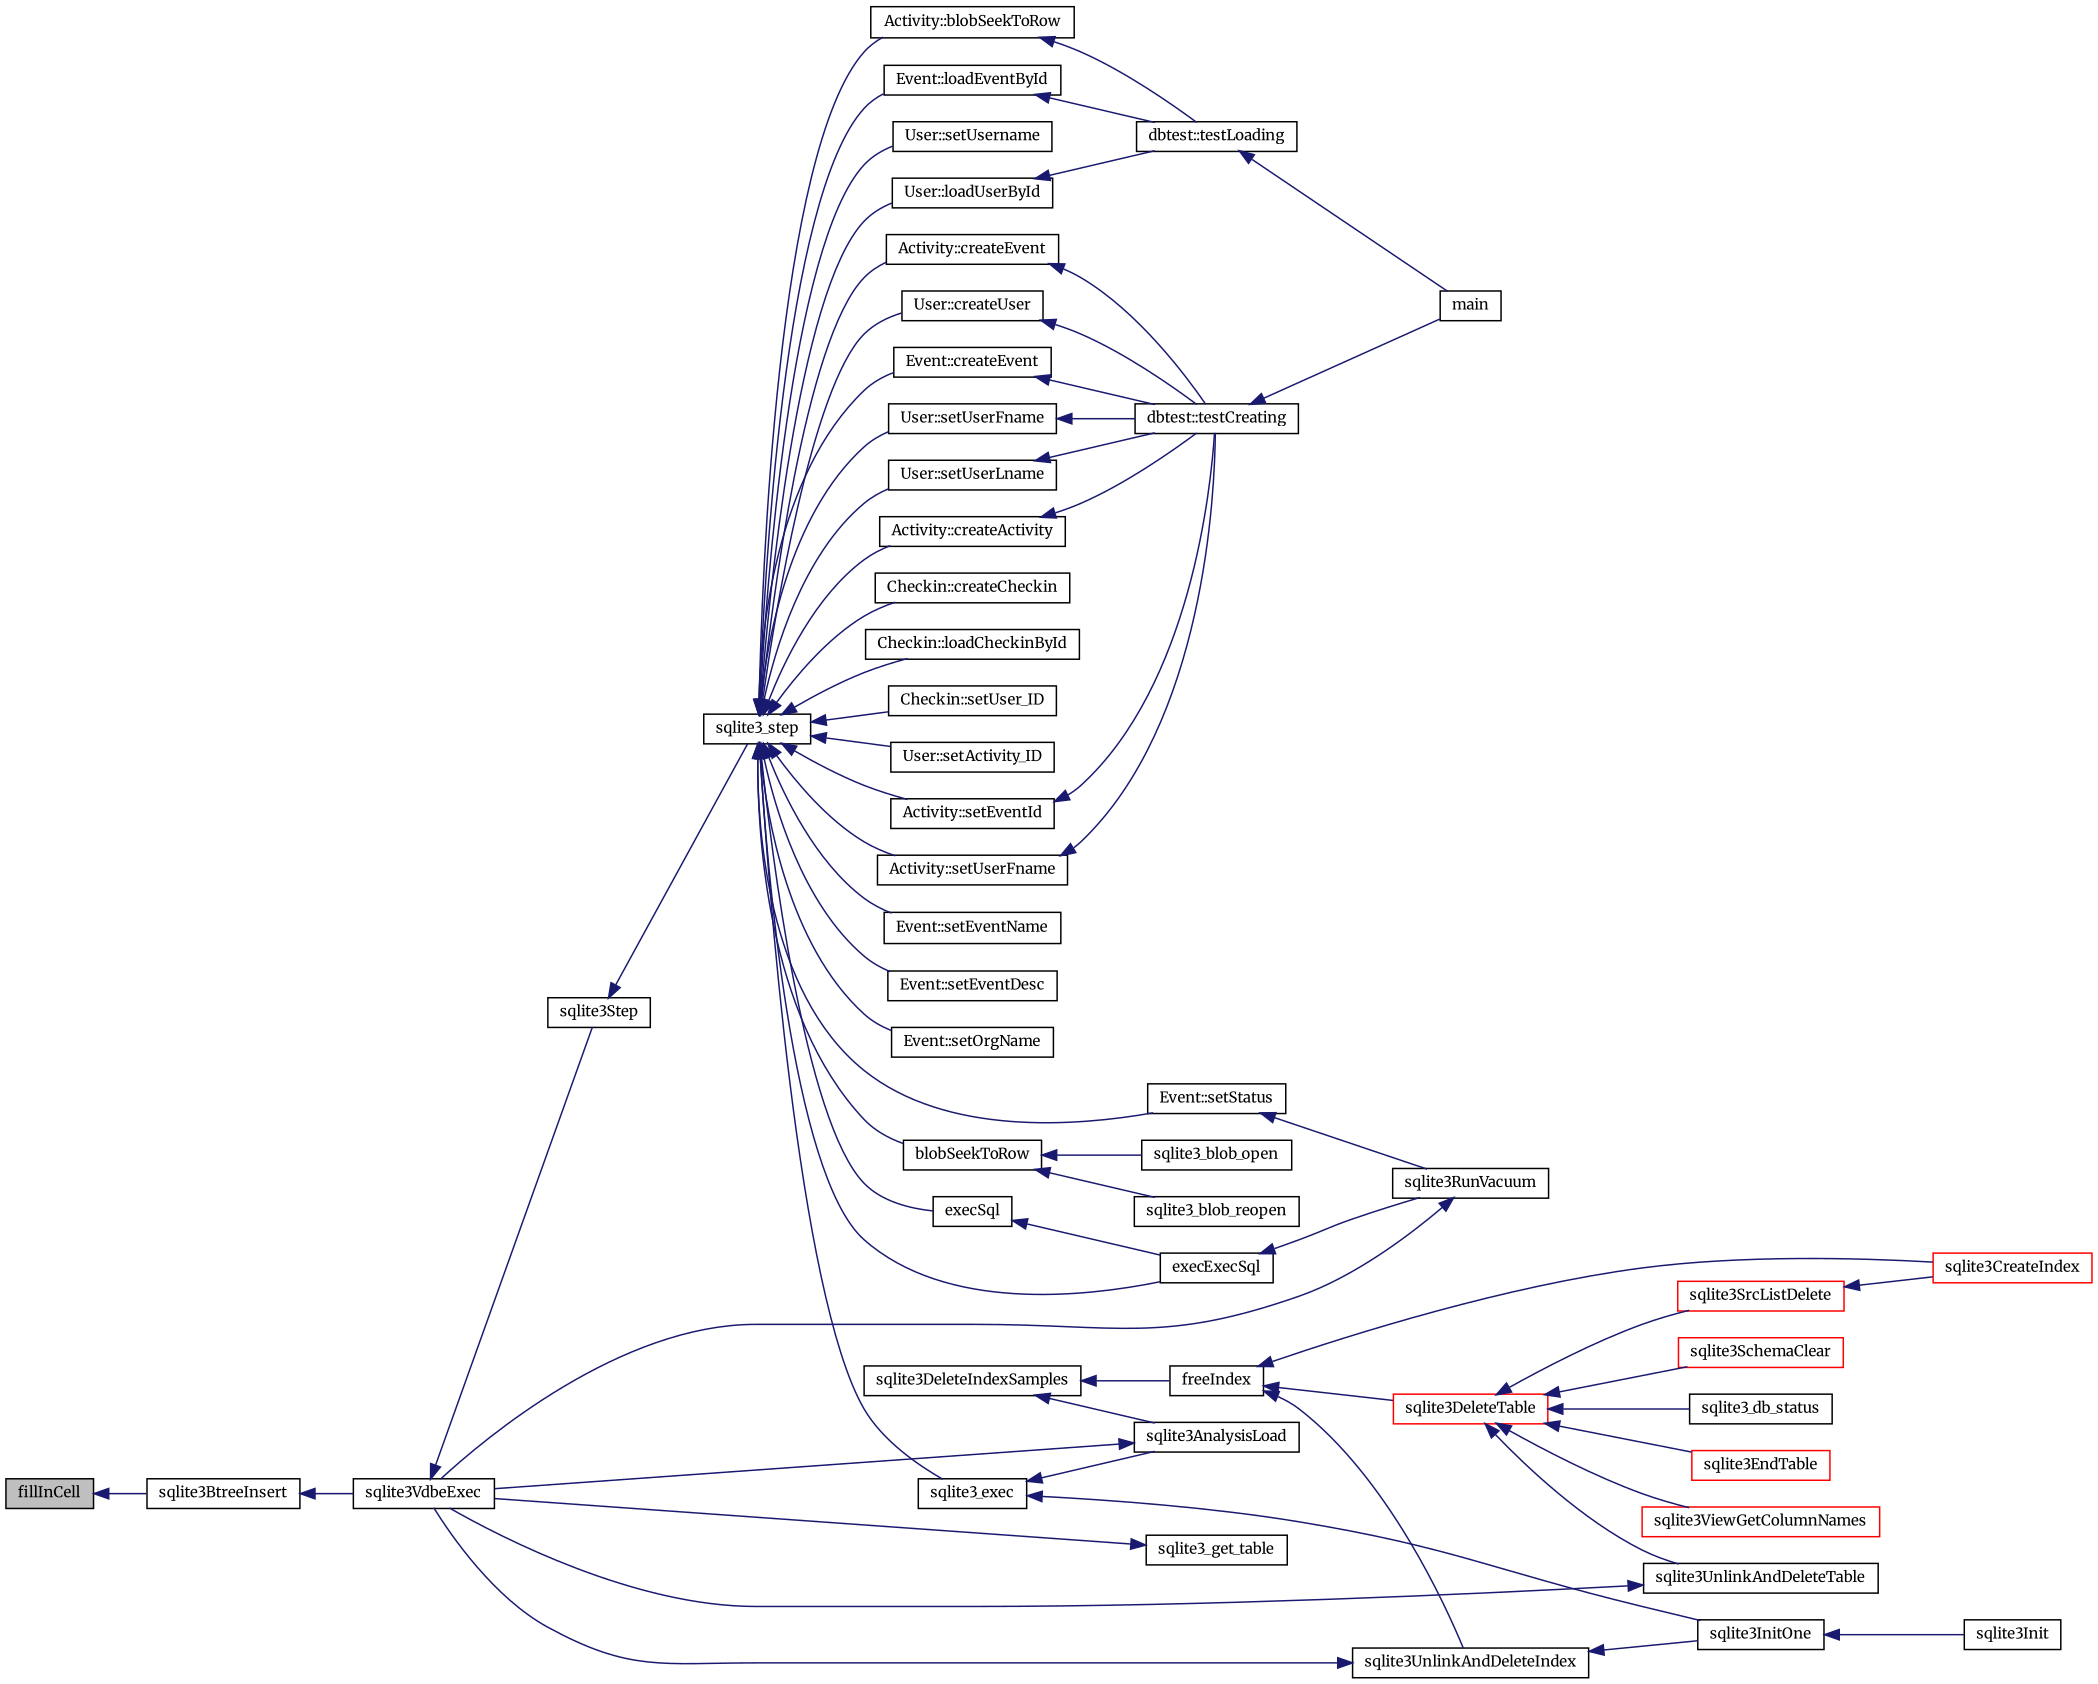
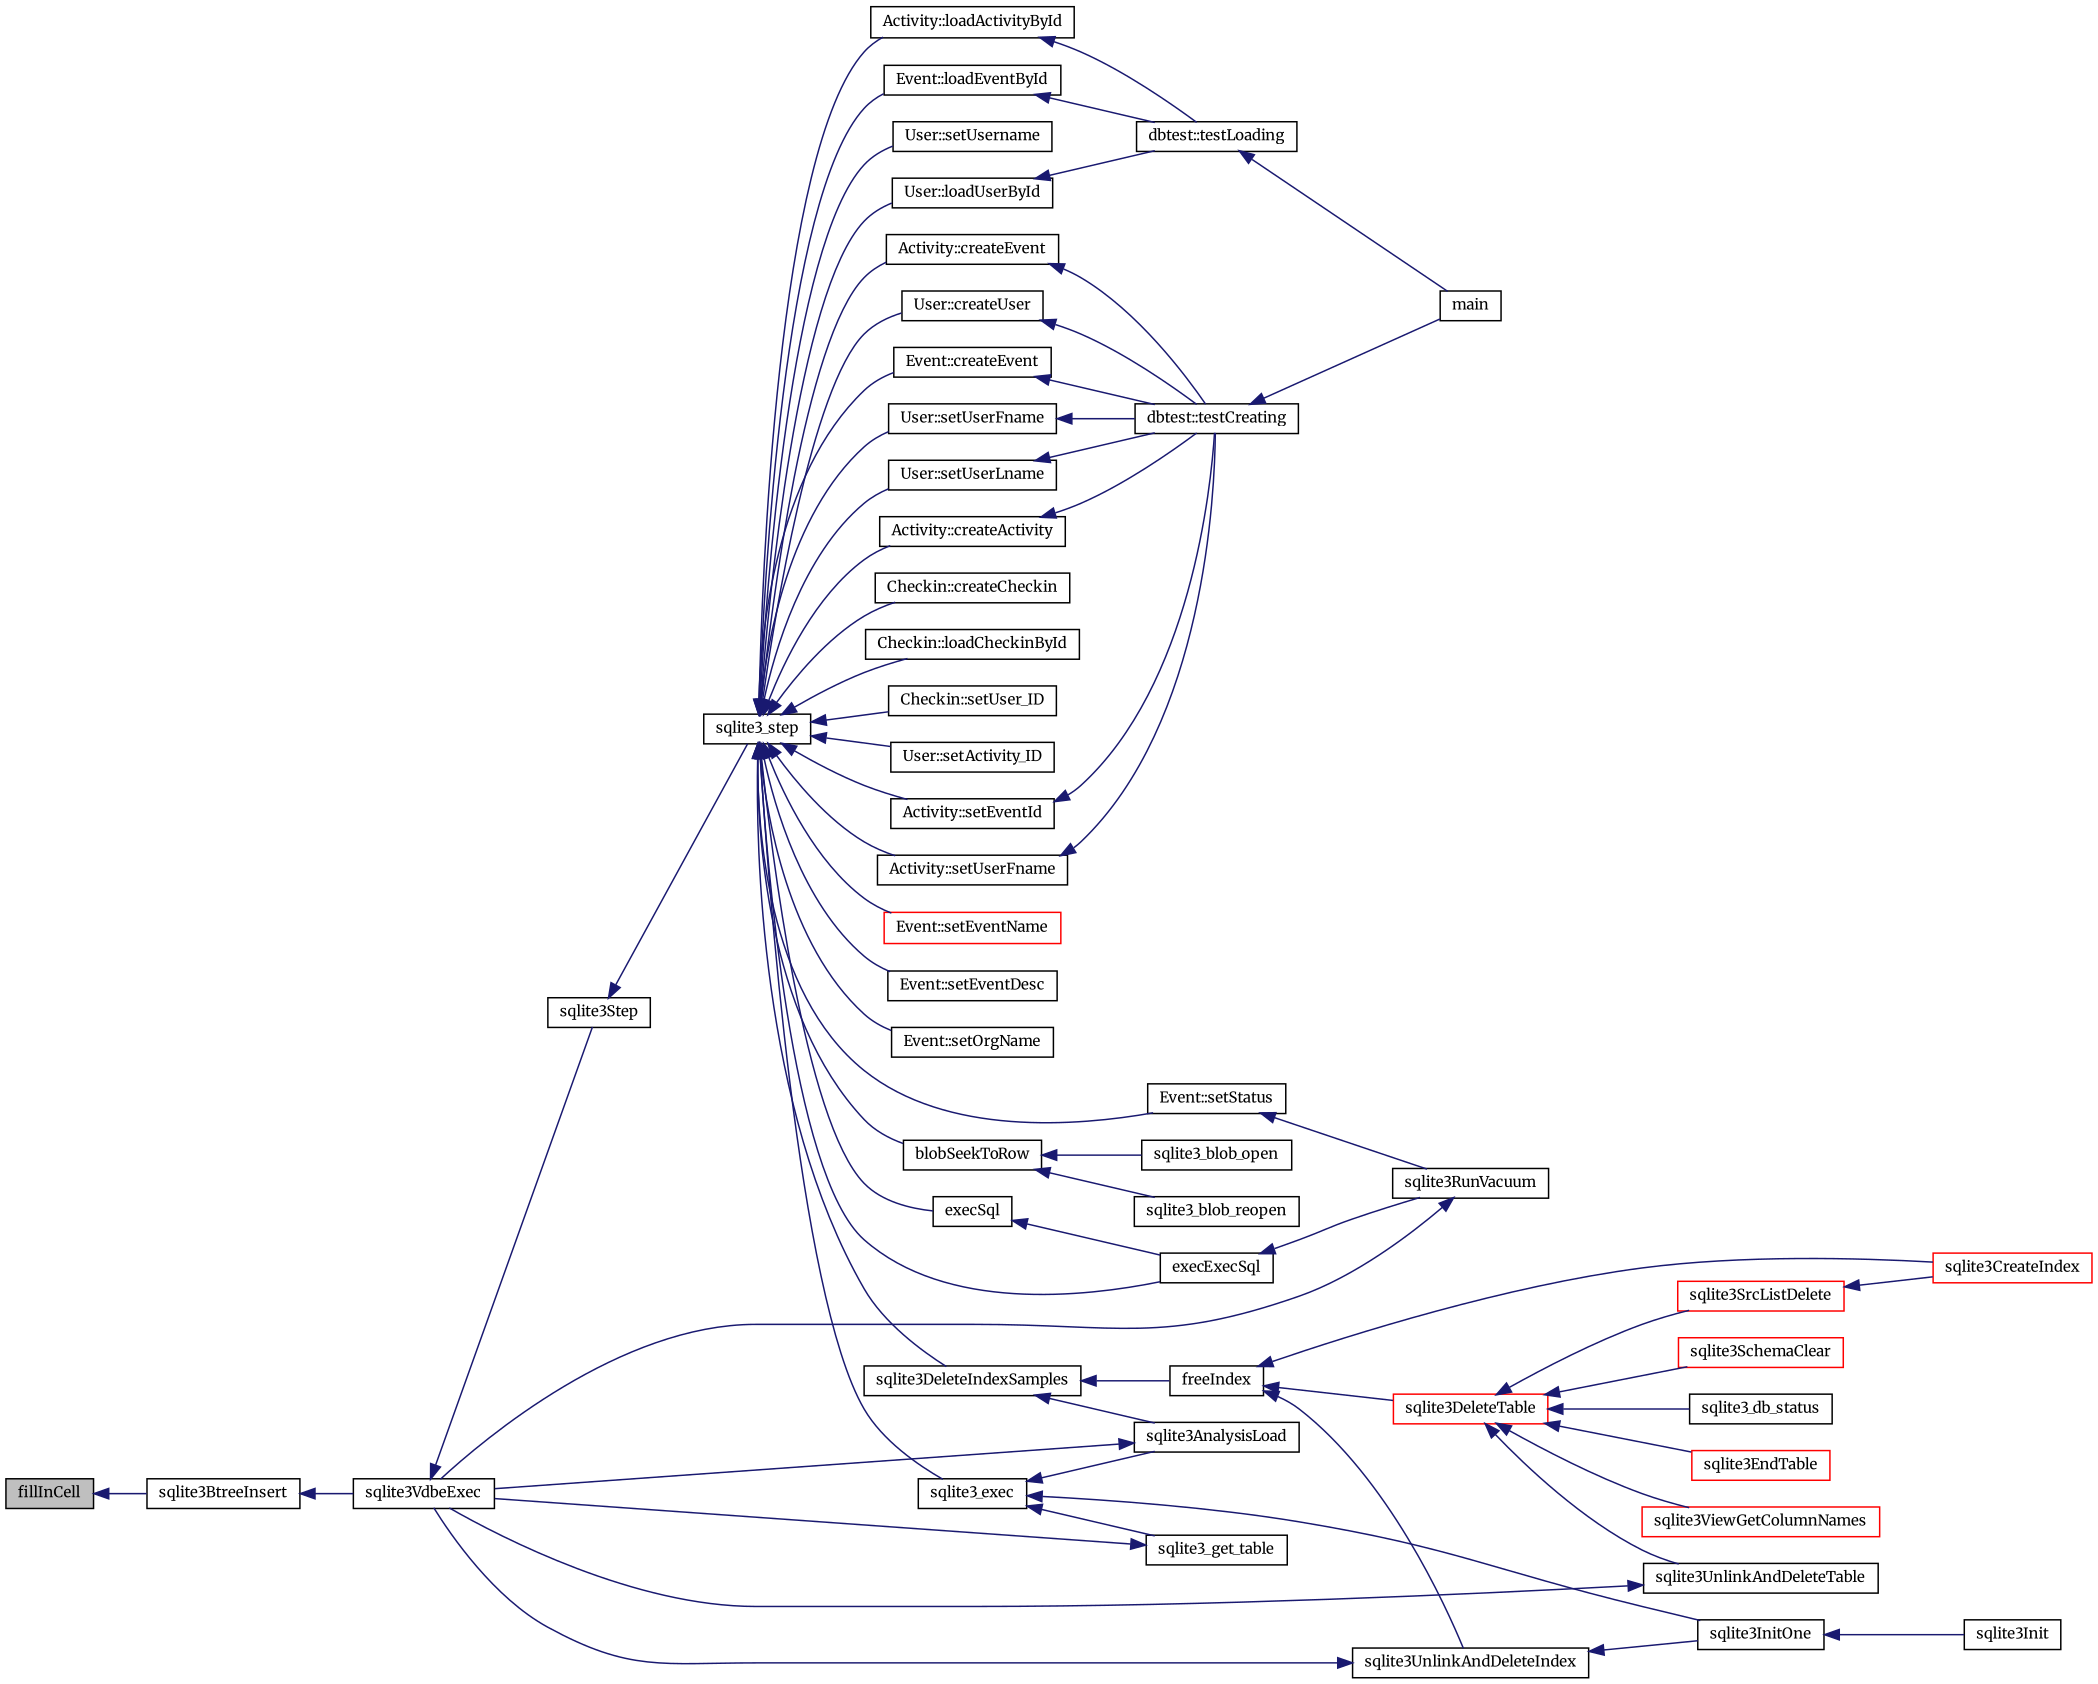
(972, 22) -> (972, 22)
(972, 928) -> (972, 928)
none -> (812, 1166)
none -> (1098, 1523)
